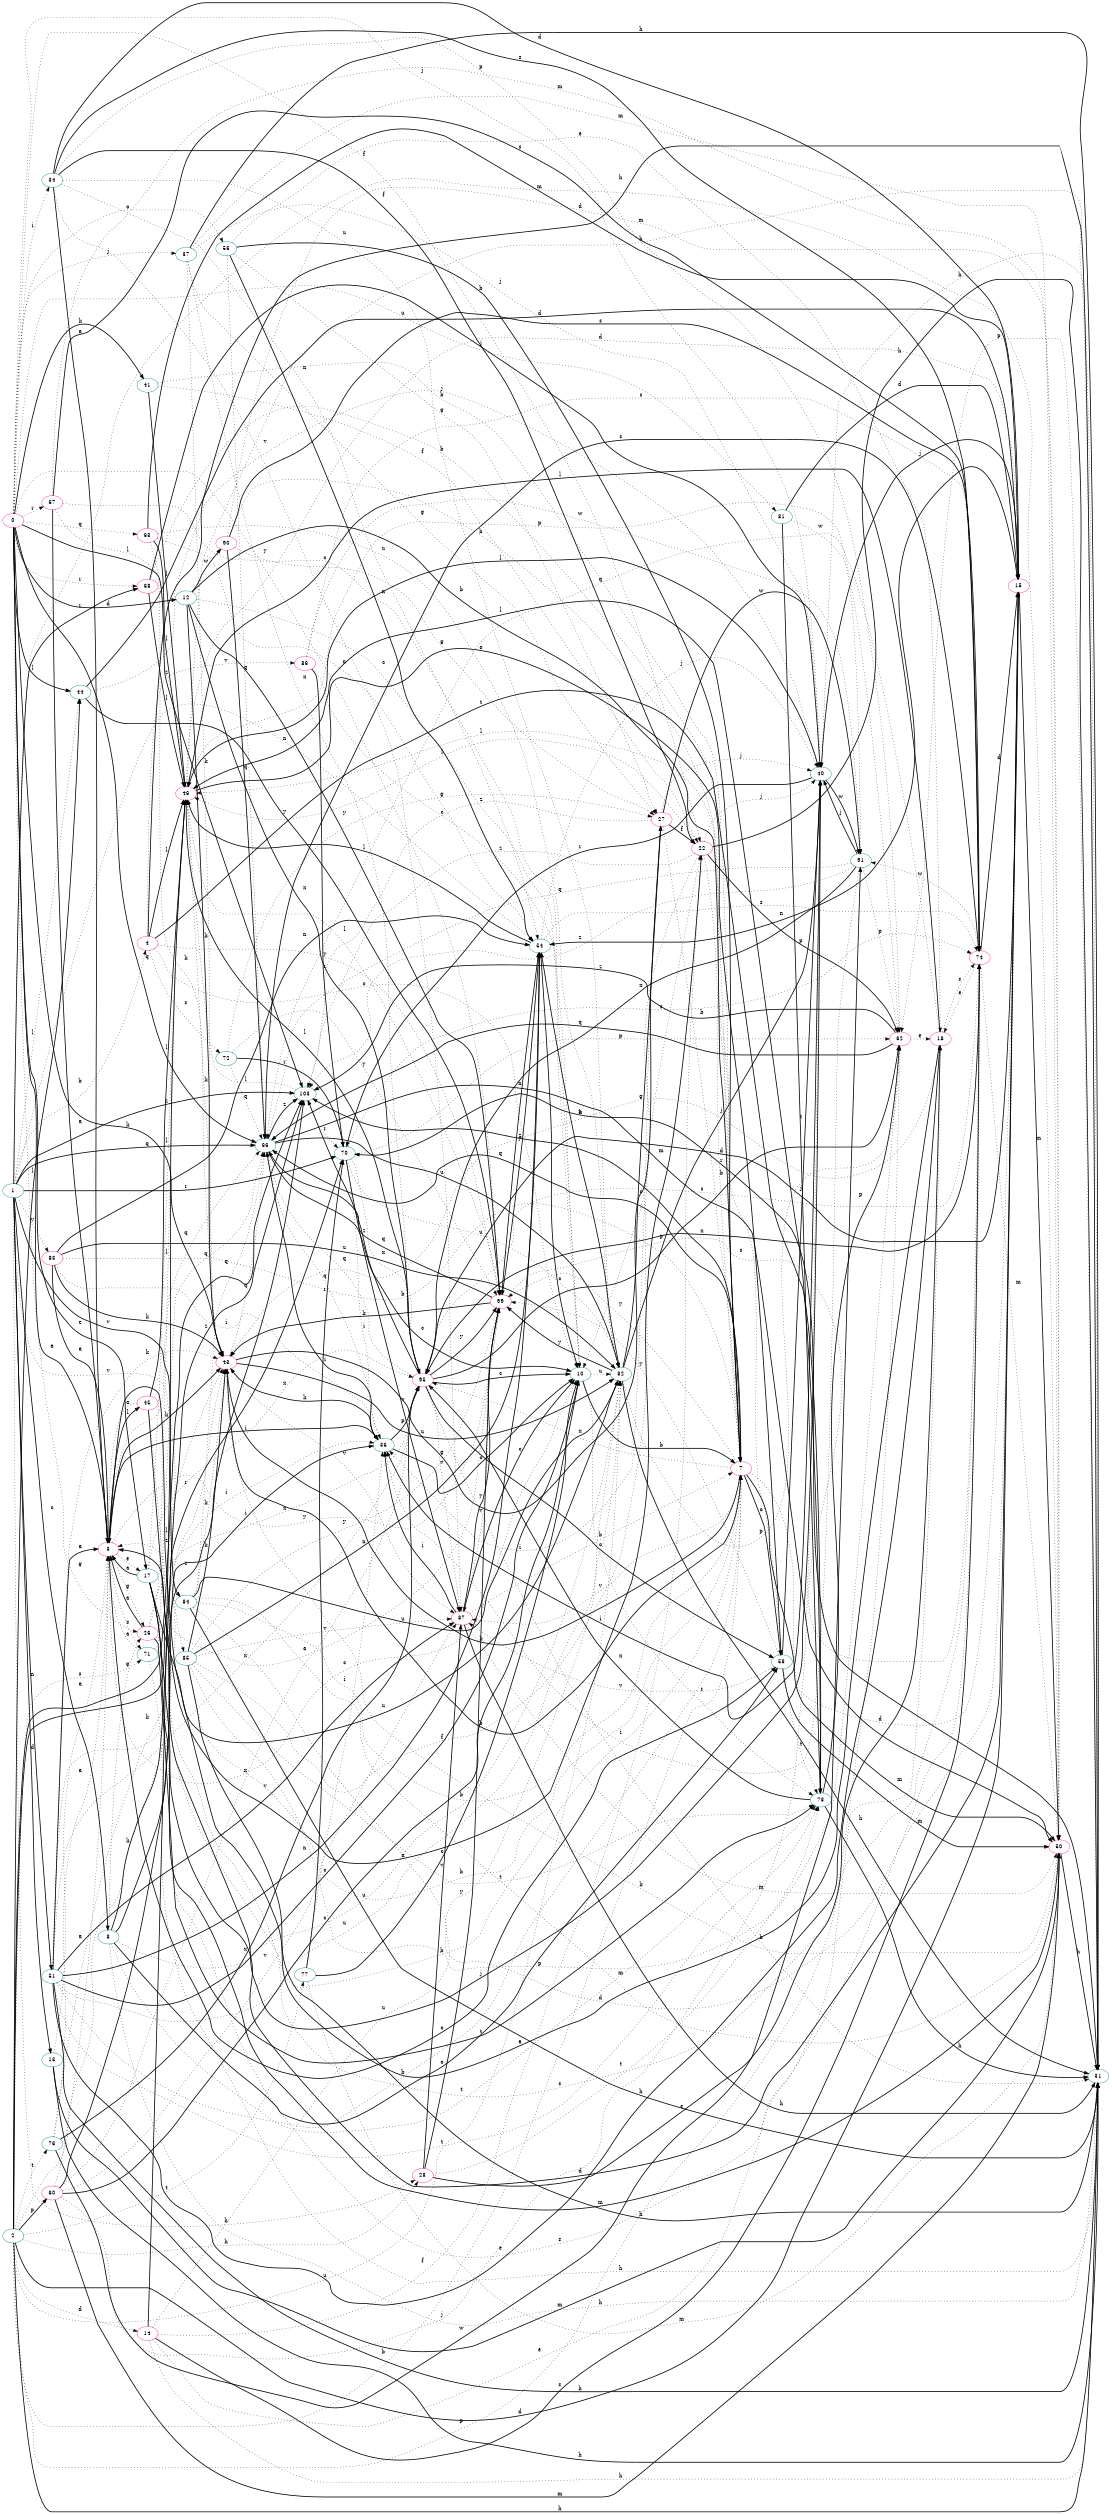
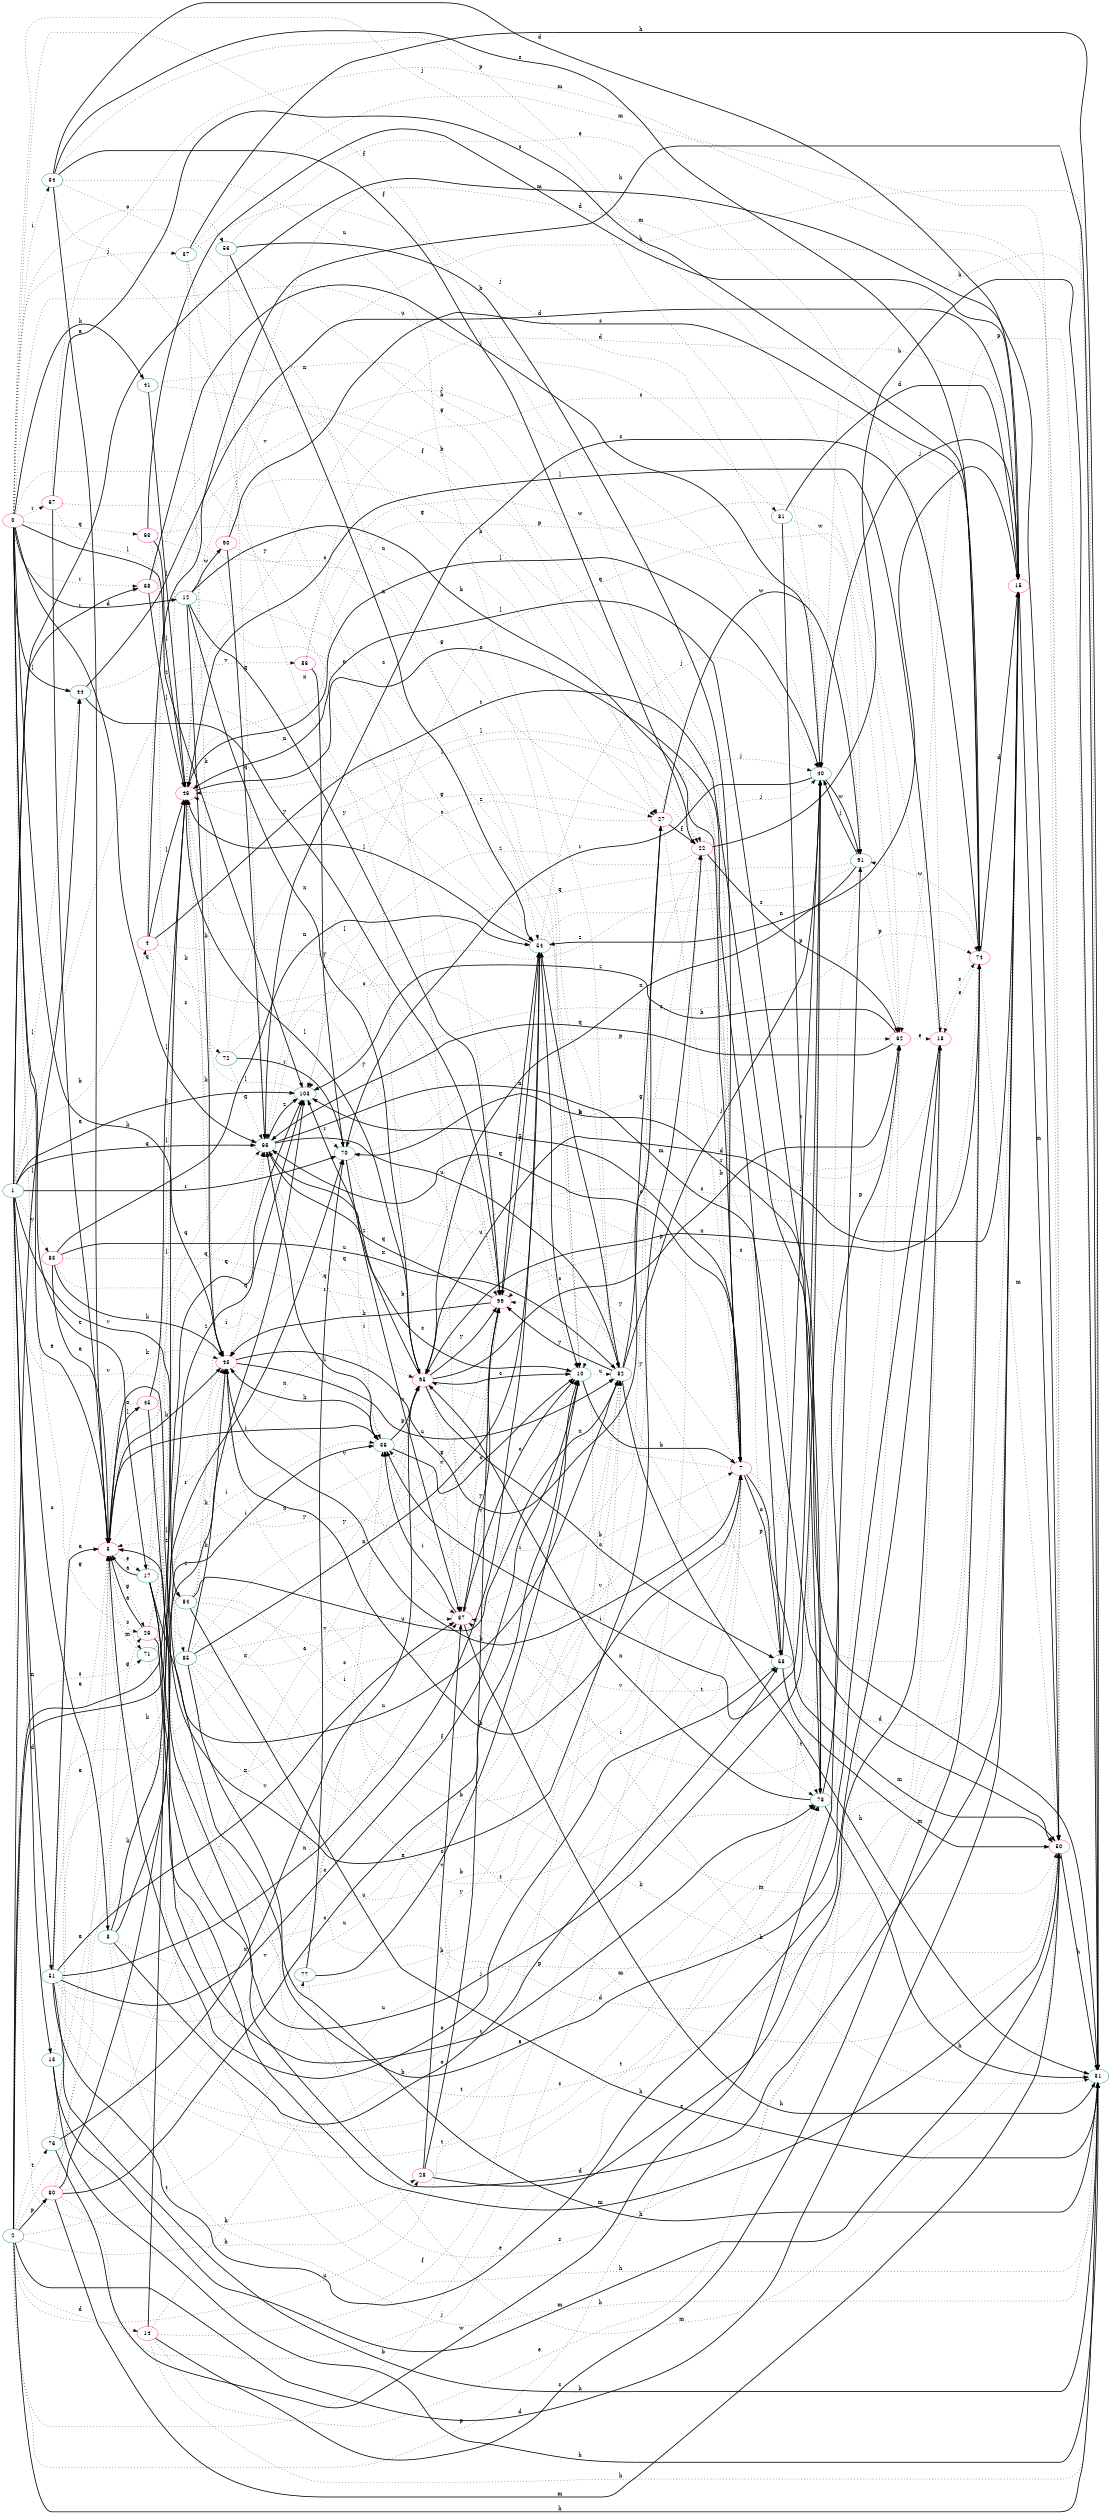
(882, 256) -> (882, 256)
(128, 1634) -> (128, 1634)
